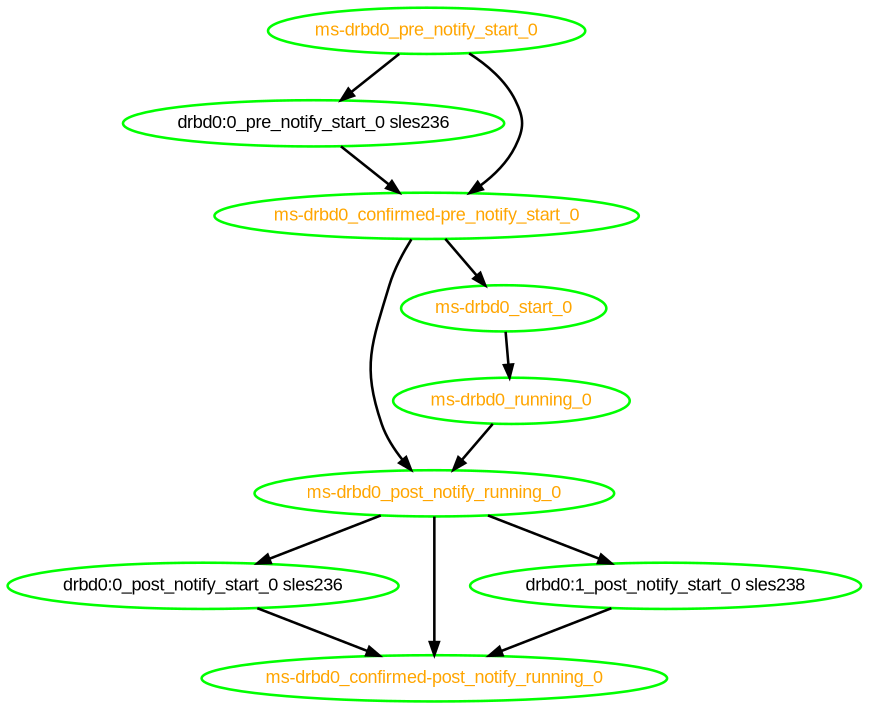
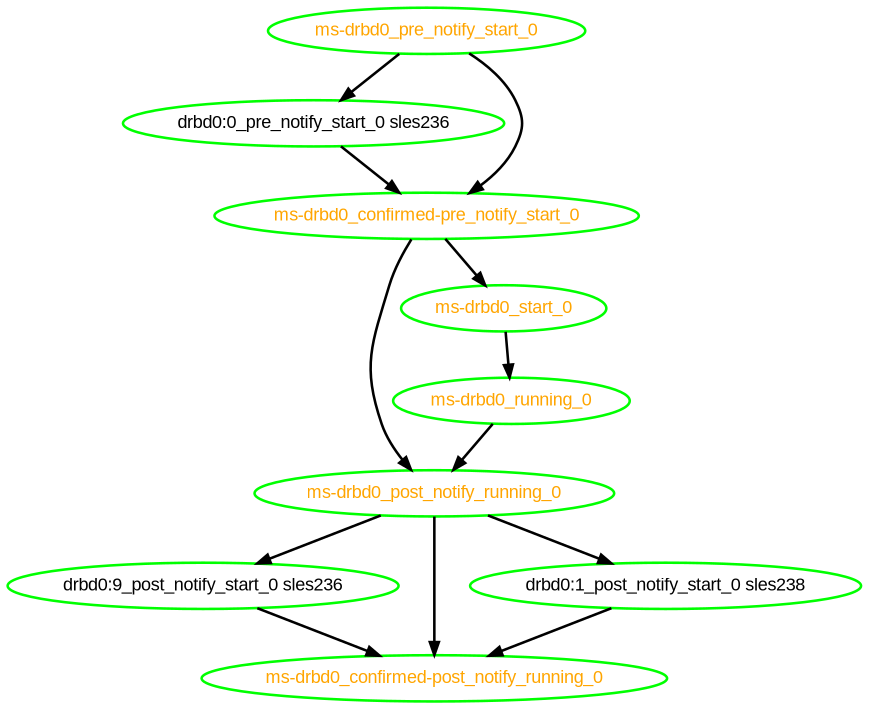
(203, 586) -> (203, 586)
